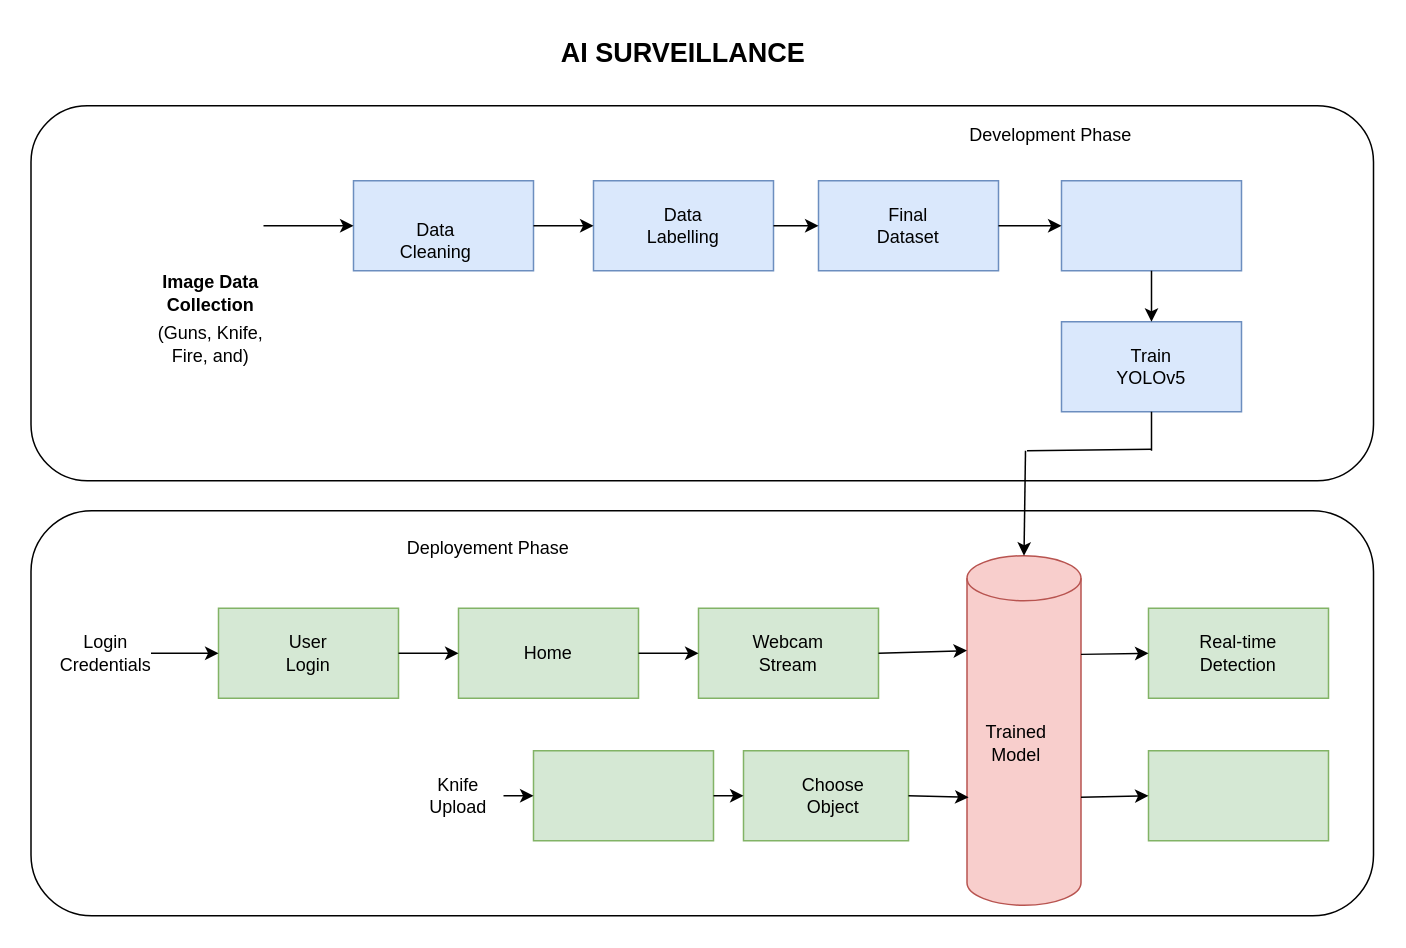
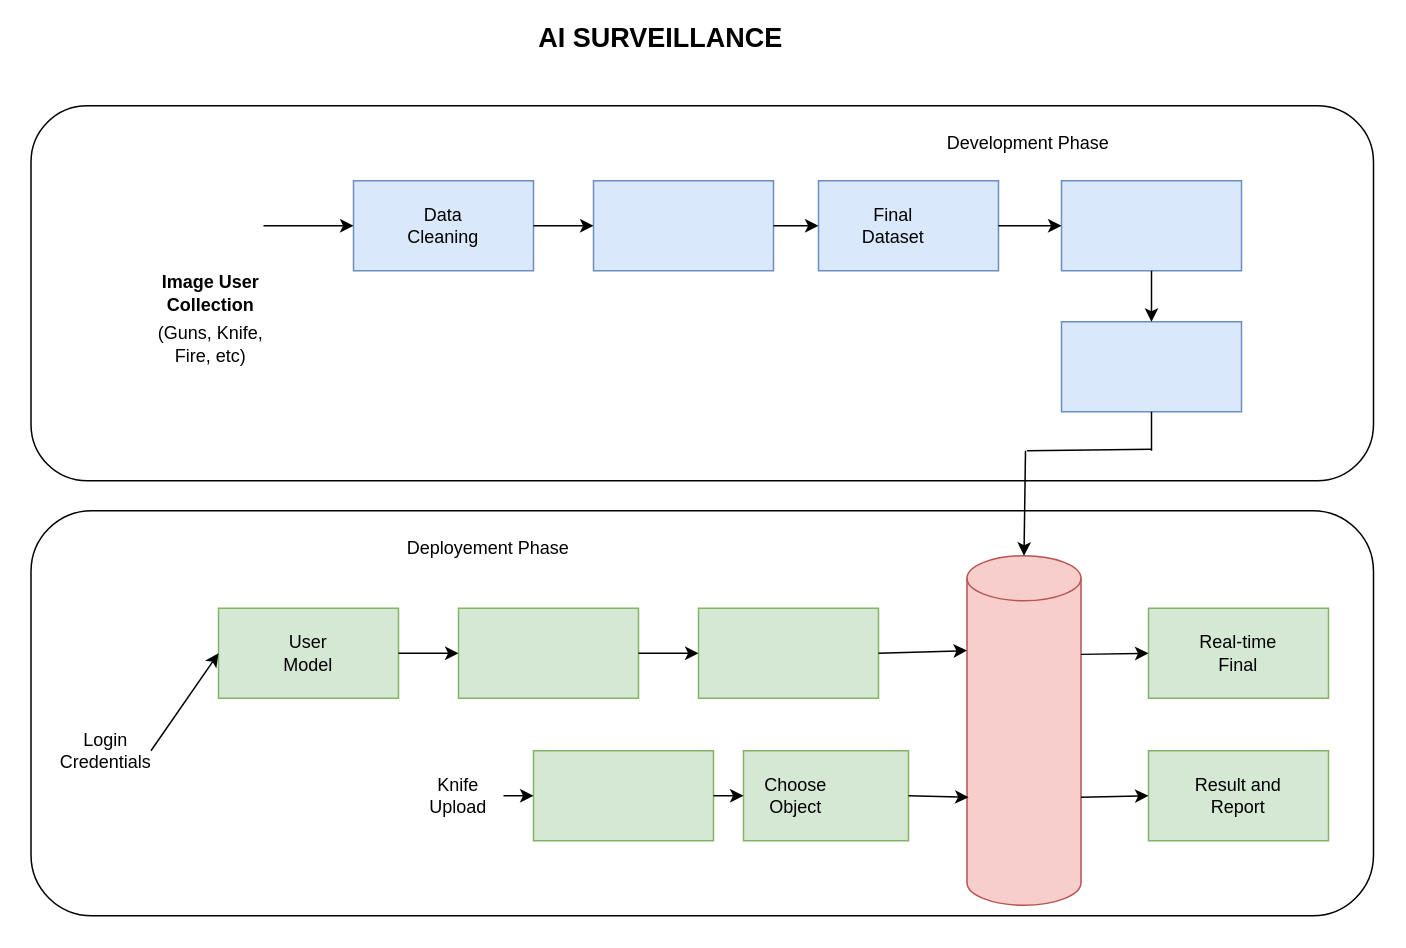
(683, 53) -> (661, 38)
(1051, 136) -> (1028, 143)
(683, 226) -> none
(908, 226) -> (893, 226)
(436, 241) -> (443, 226)
(211, 293) -> (211, 293)
(211, 344) -> (211, 344)
(1151, 367) -> none
(106, 653) -> (106, 751)
(308, 653) -> (308, 653)
(548, 653) -> none
(788, 653) -> none
(1238, 653) -> (1238, 653)
(1016, 743) -> none
(833, 796) -> (796, 796)
none -> (1238, 796)
